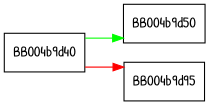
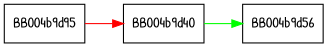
(164, 24) -> (283, 24)
(99, 67) -> (99, 24)
